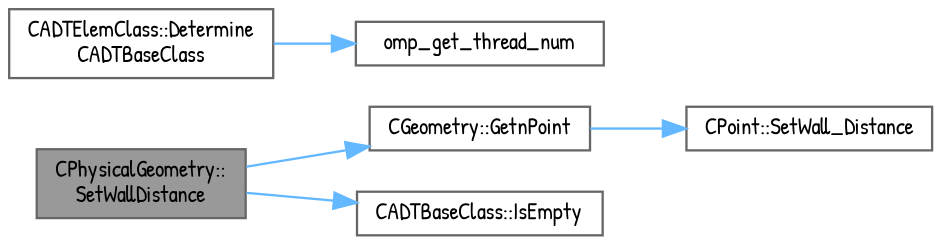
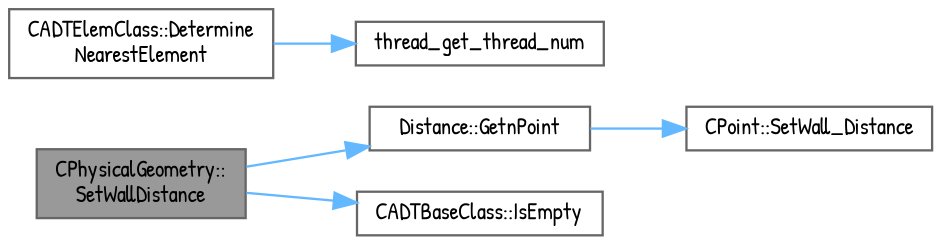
(141, 44) -> (141, 44)
(480, 44) -> (480, 44)
(480, 129) -> (480, 129)
